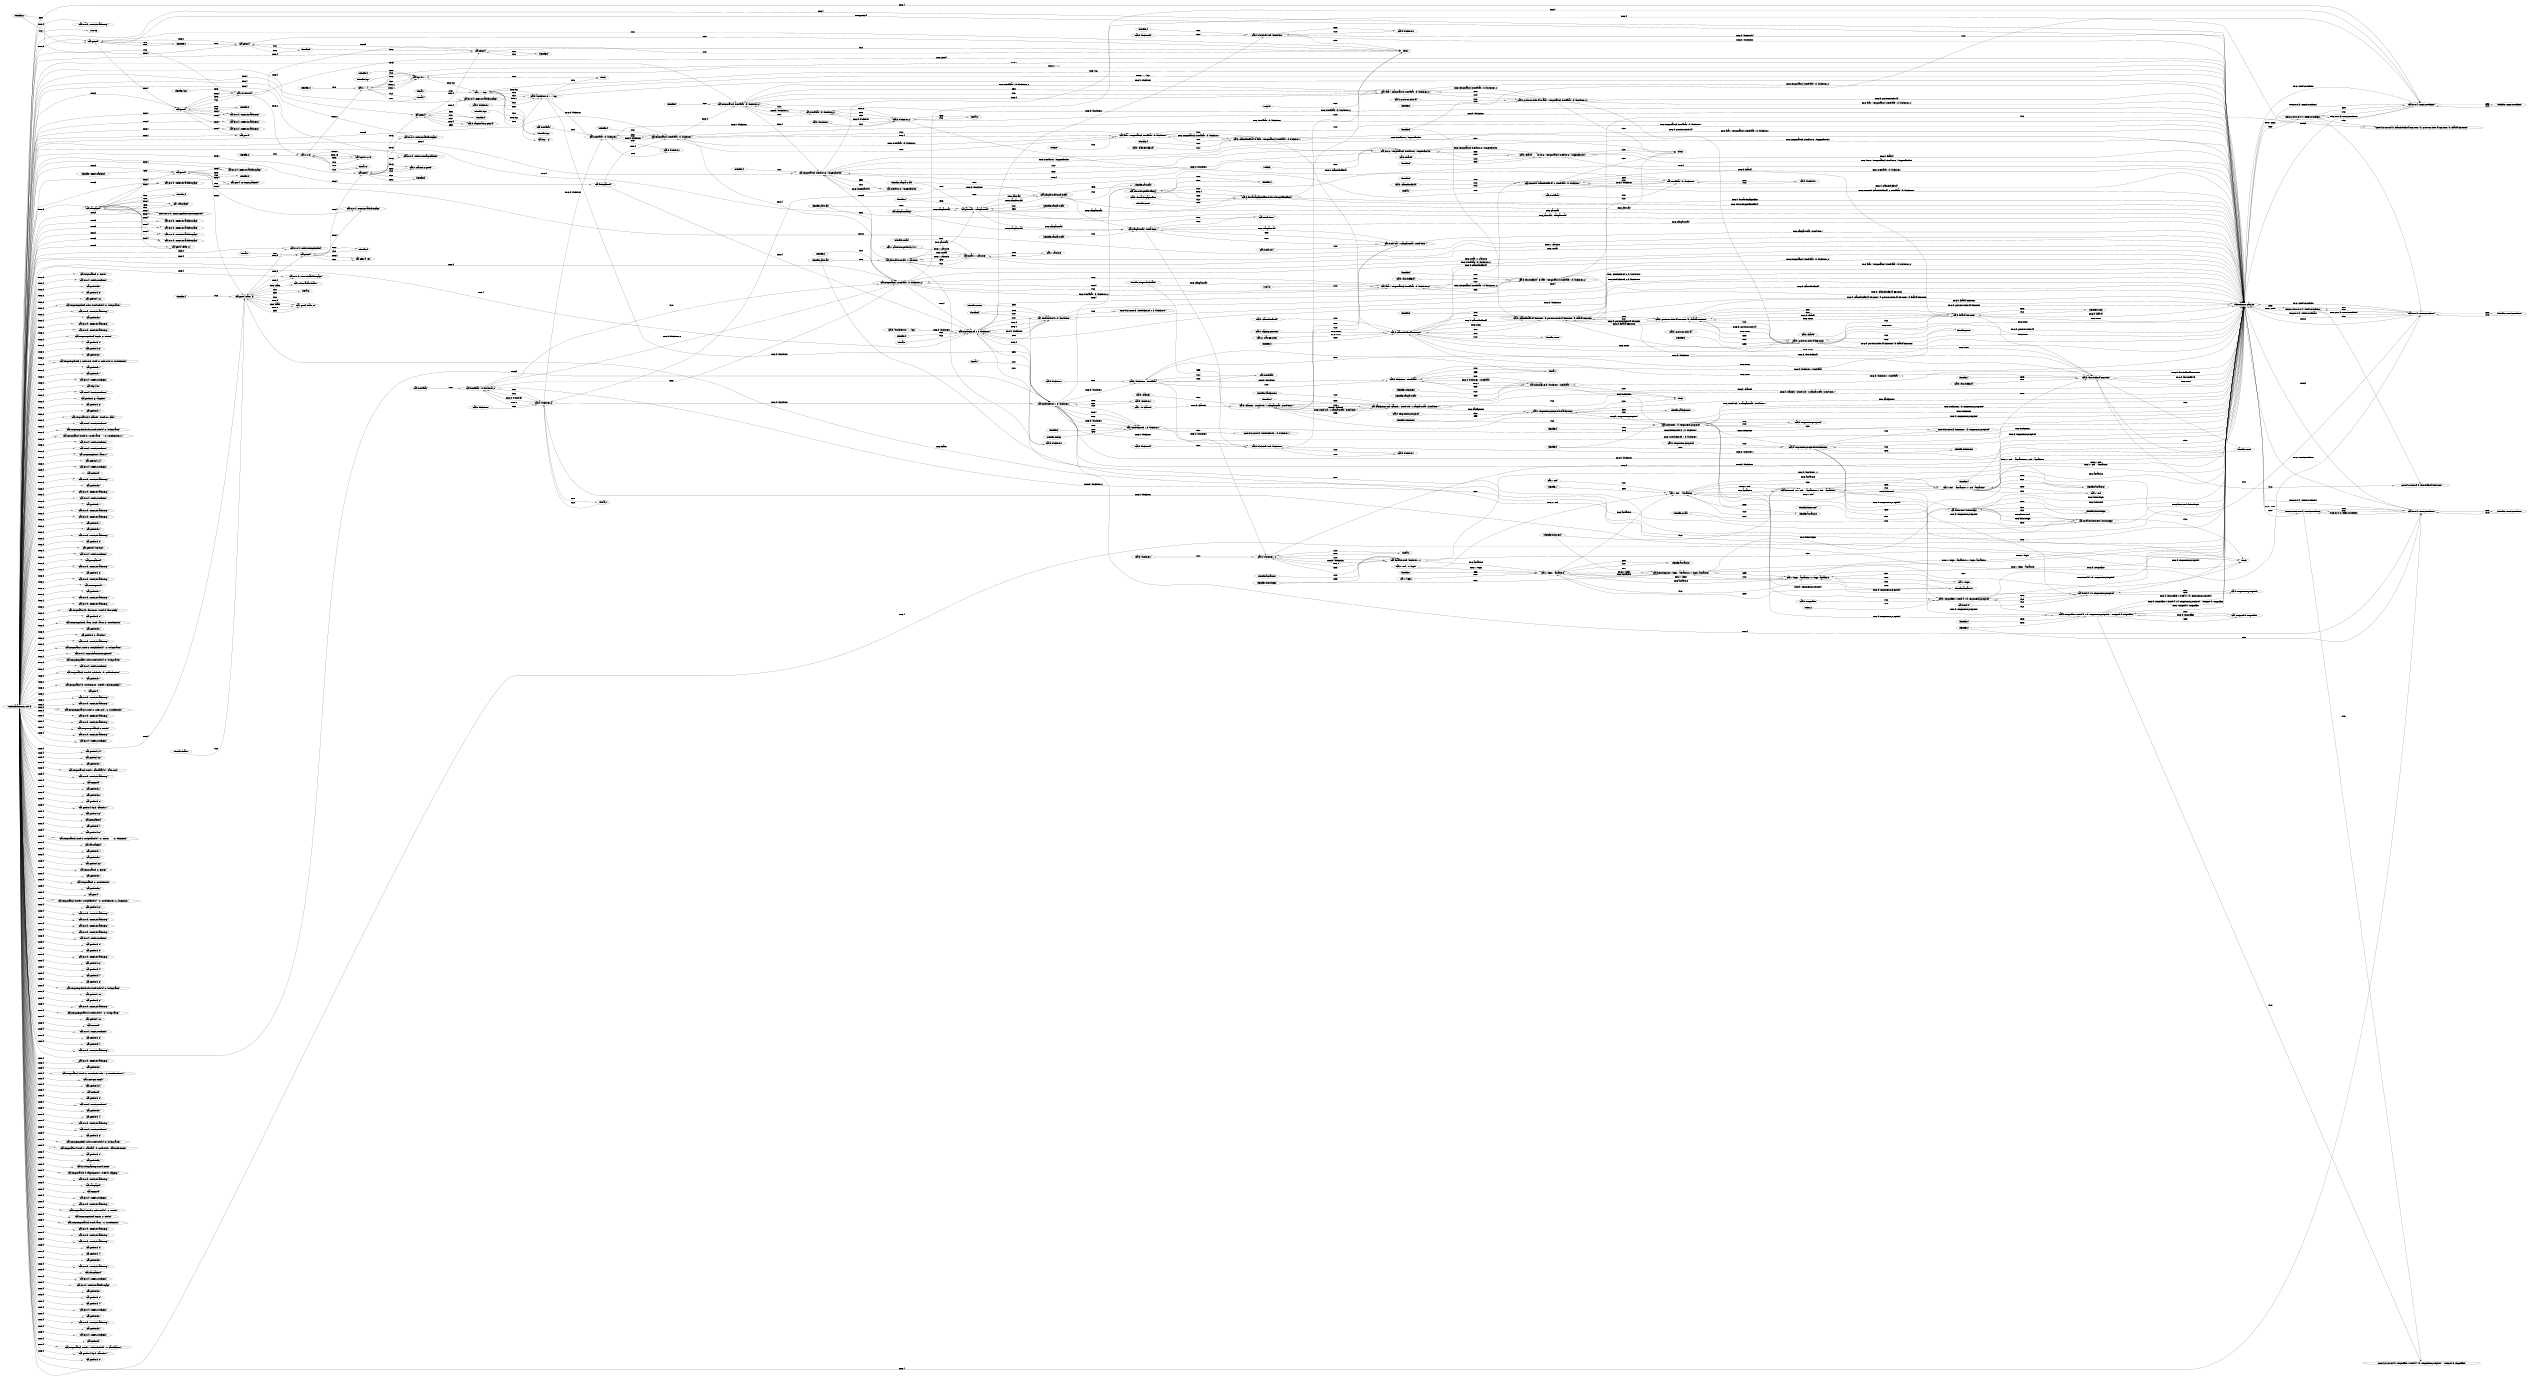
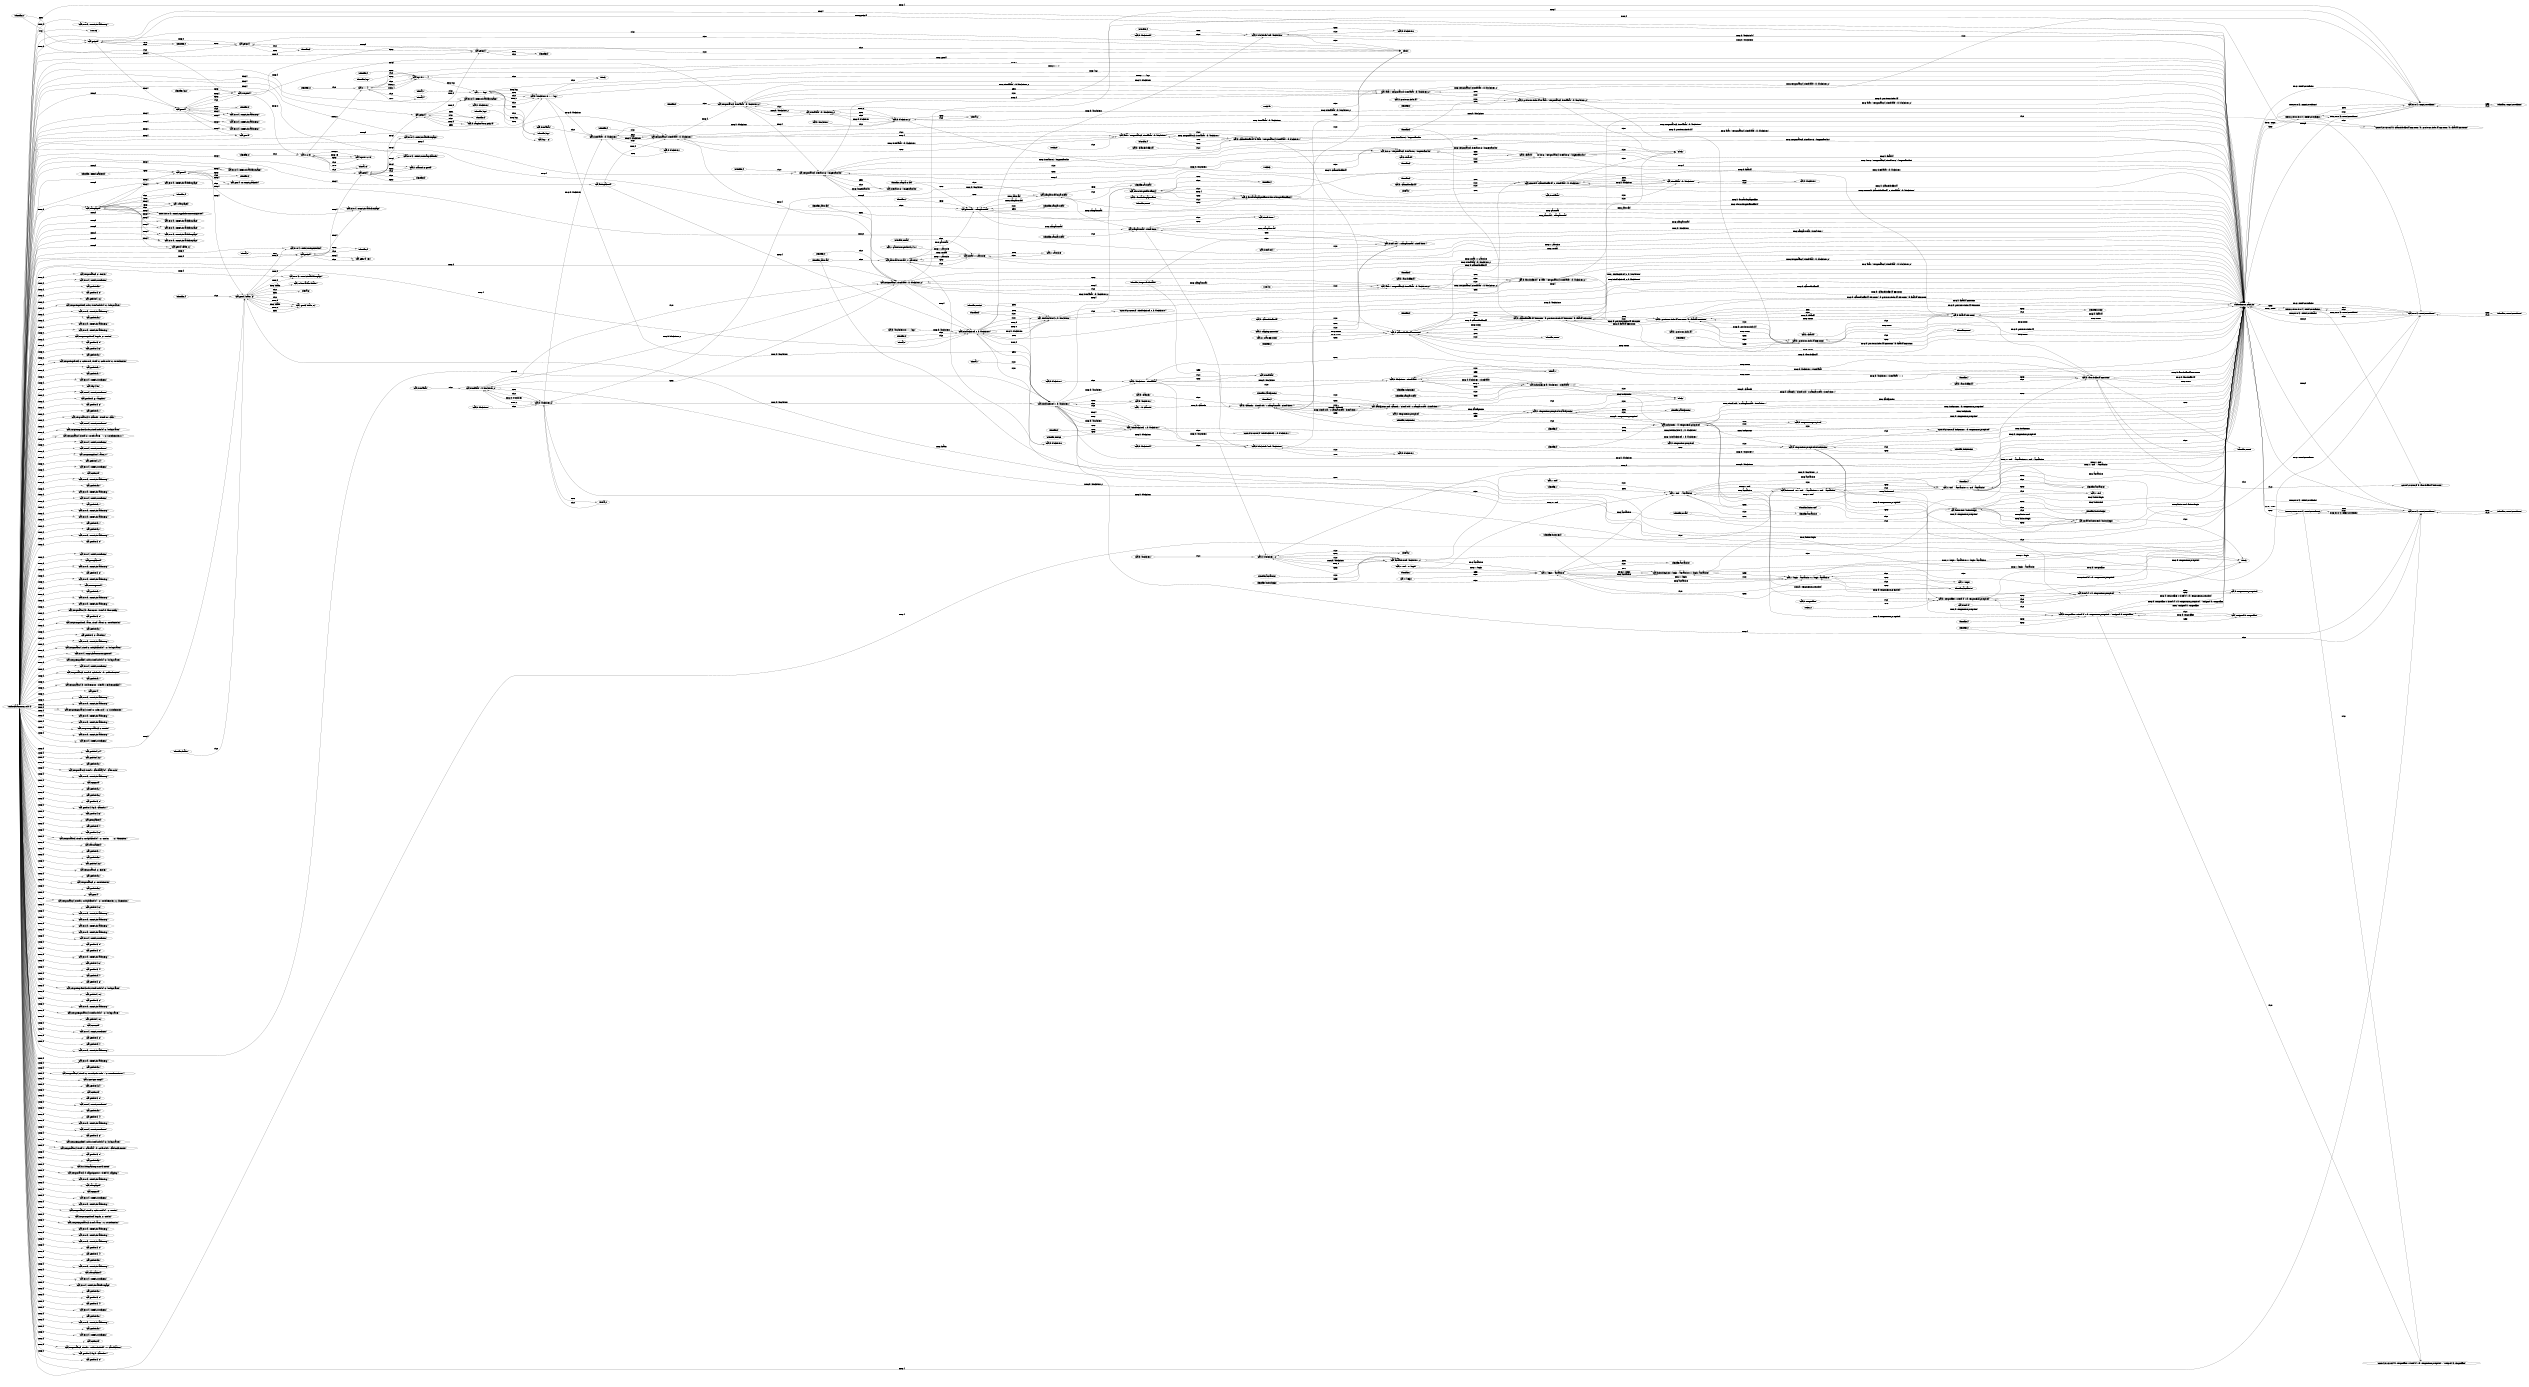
(244, 93) -> (244, 93)
(902, 212) -> none
(1957, 348) -> none
(1705, 356) -> (1716, 229)
(93, 548) -> none
(41, 588) -> (41, 588)
